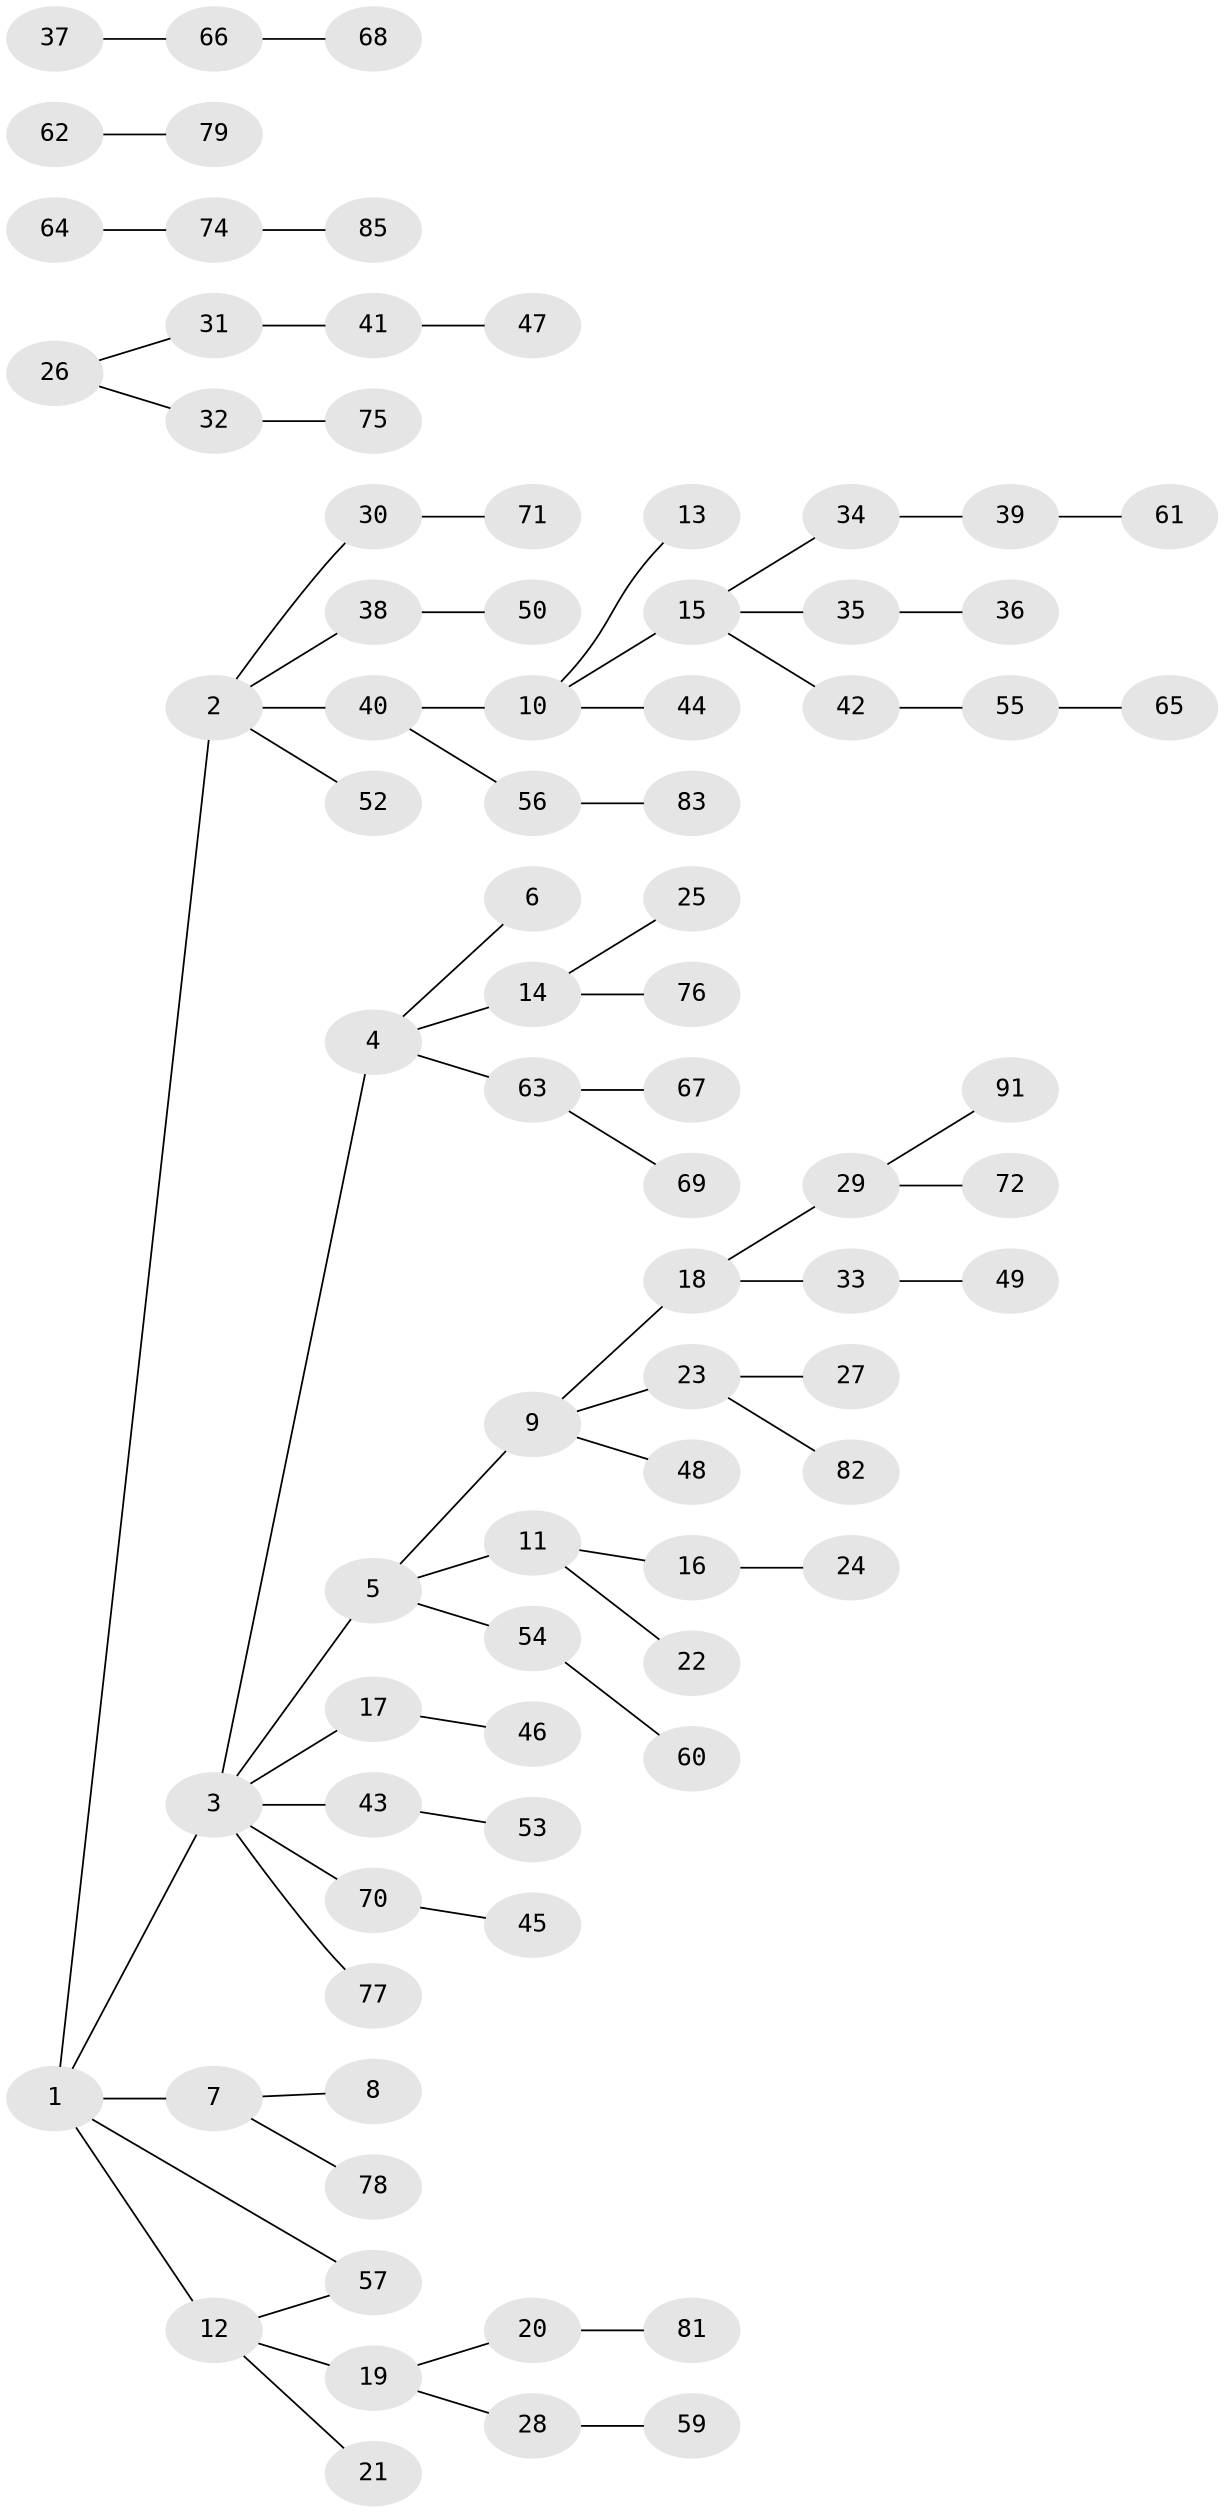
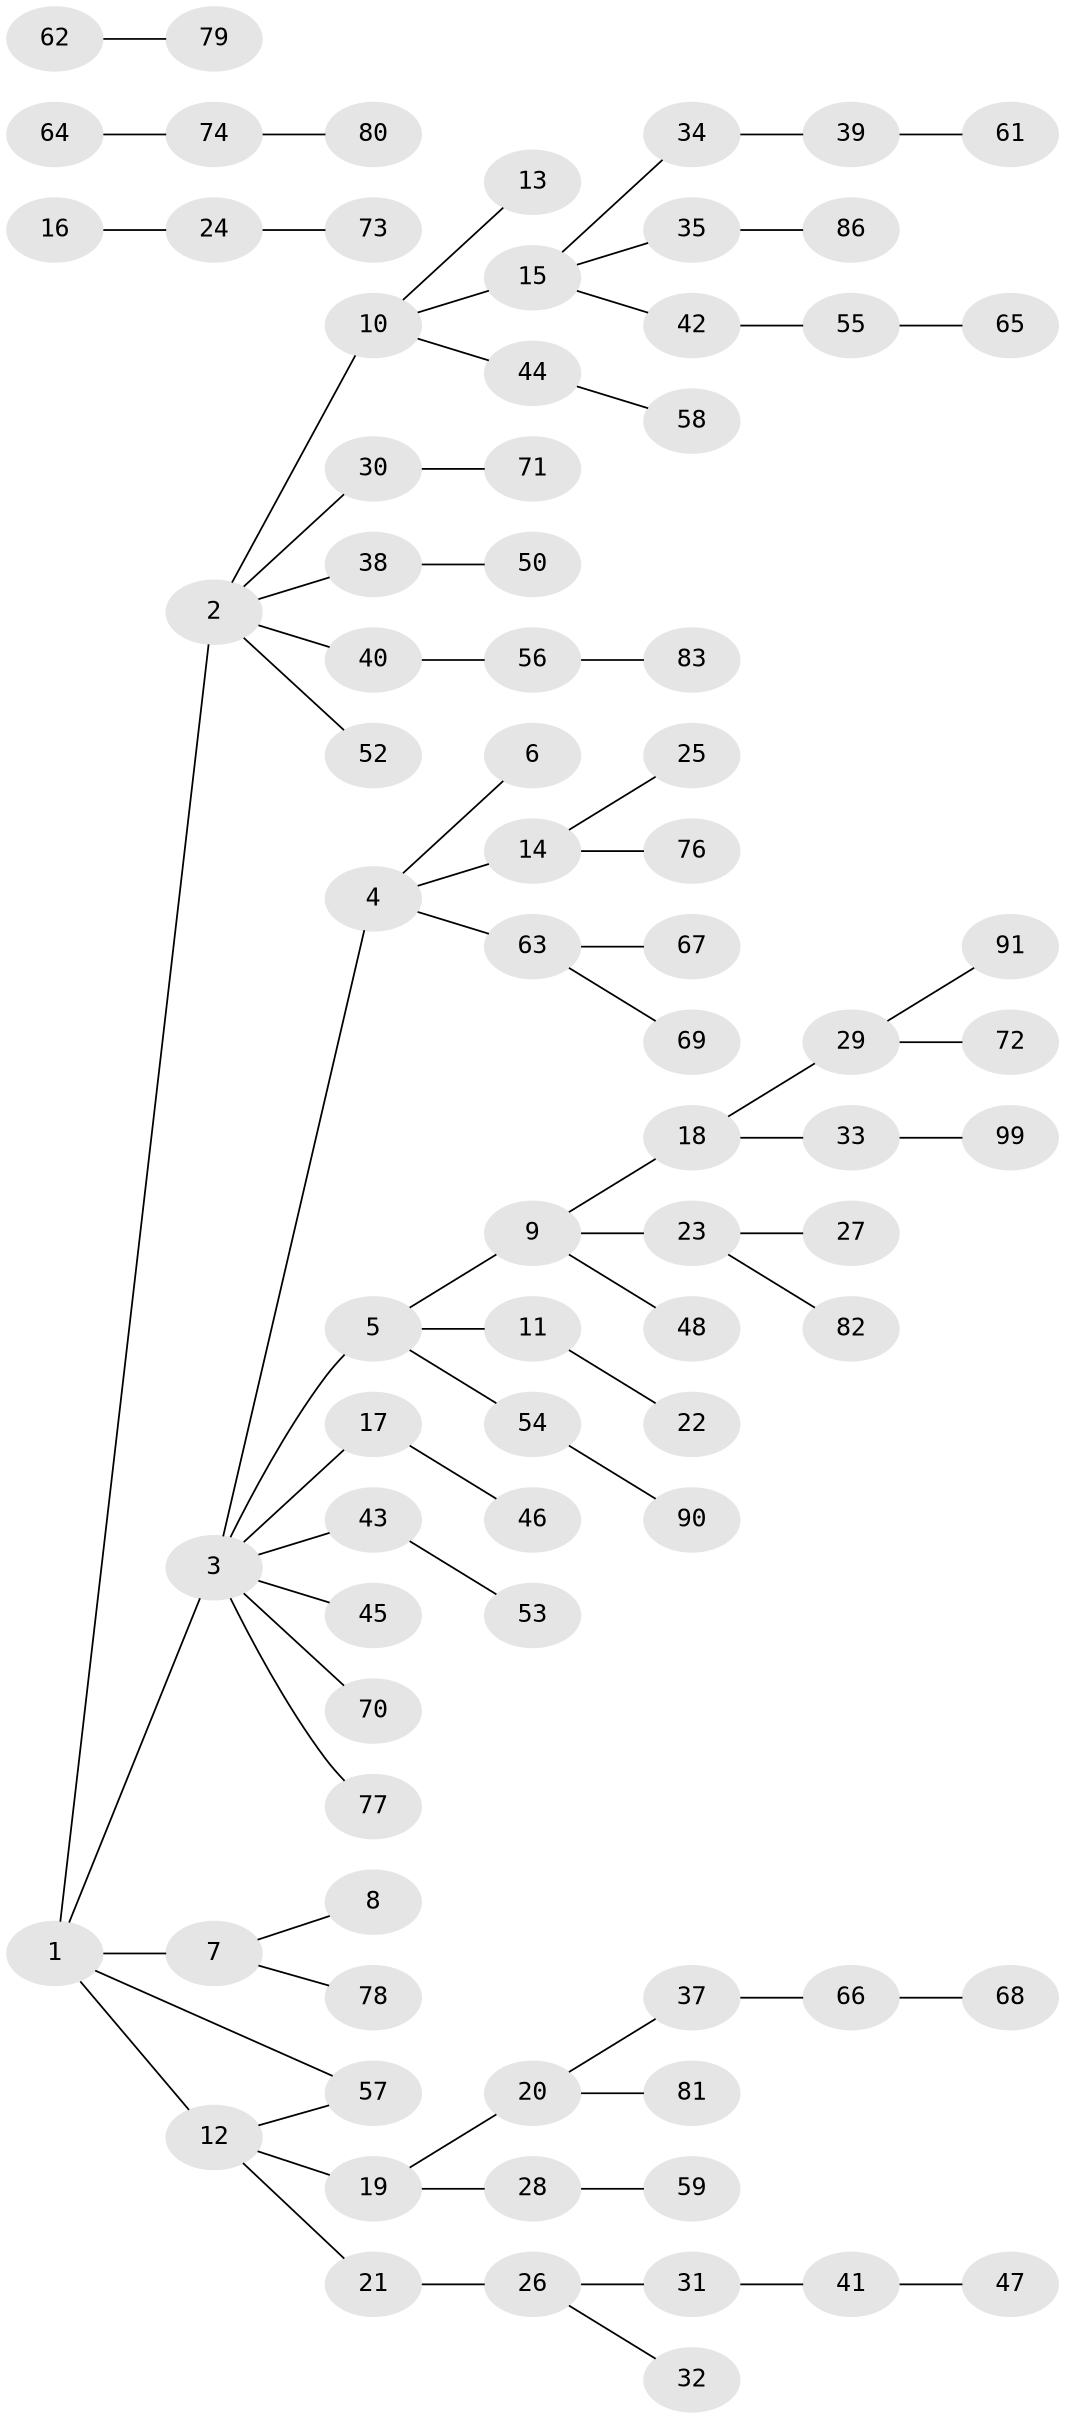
(373, 230) -> (373, 134)
none -> (373, 230)
(373, 421) -> none
none -> (692, 421)
(1010, 612) -> (851, 230)
(453, 708) -> (294, 469)
(1010, 1281) -> (1010, 1138)
(612, 1555) -> none
(692, 1759) -> (692, 1520)
(453, 1913) -> (294, 1592)
none -> (612, 2045)
none -> (453, 2284)
